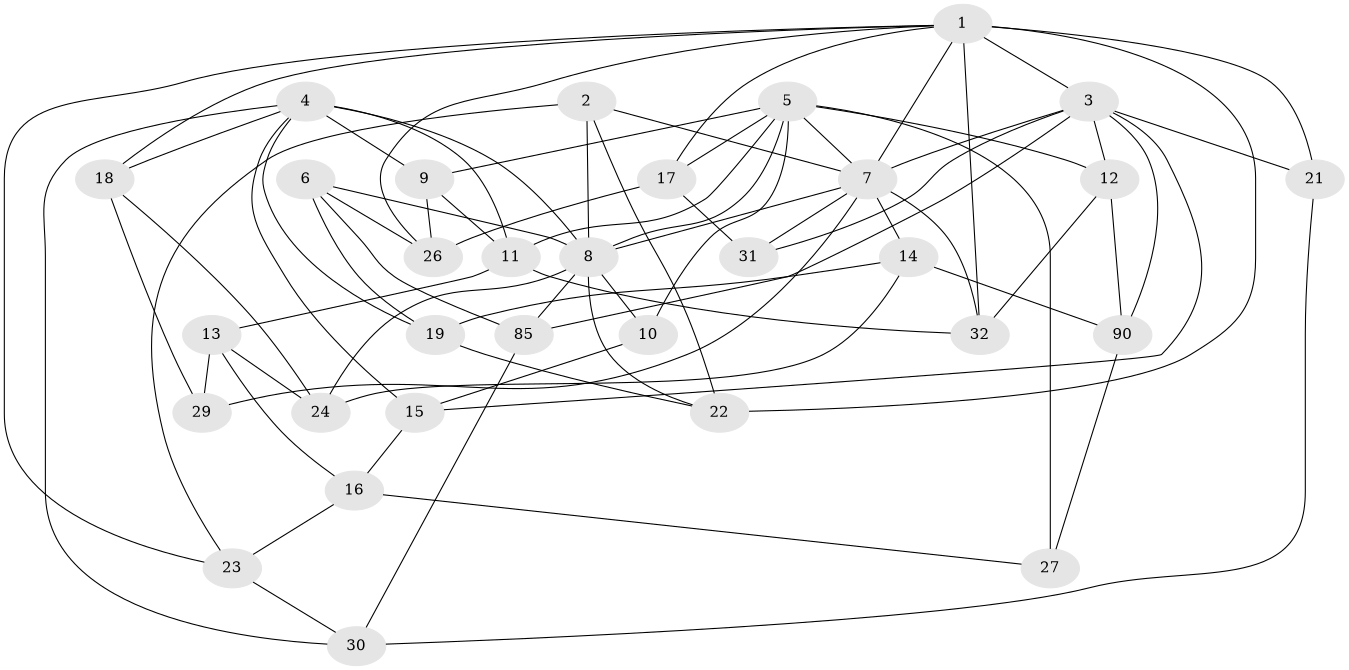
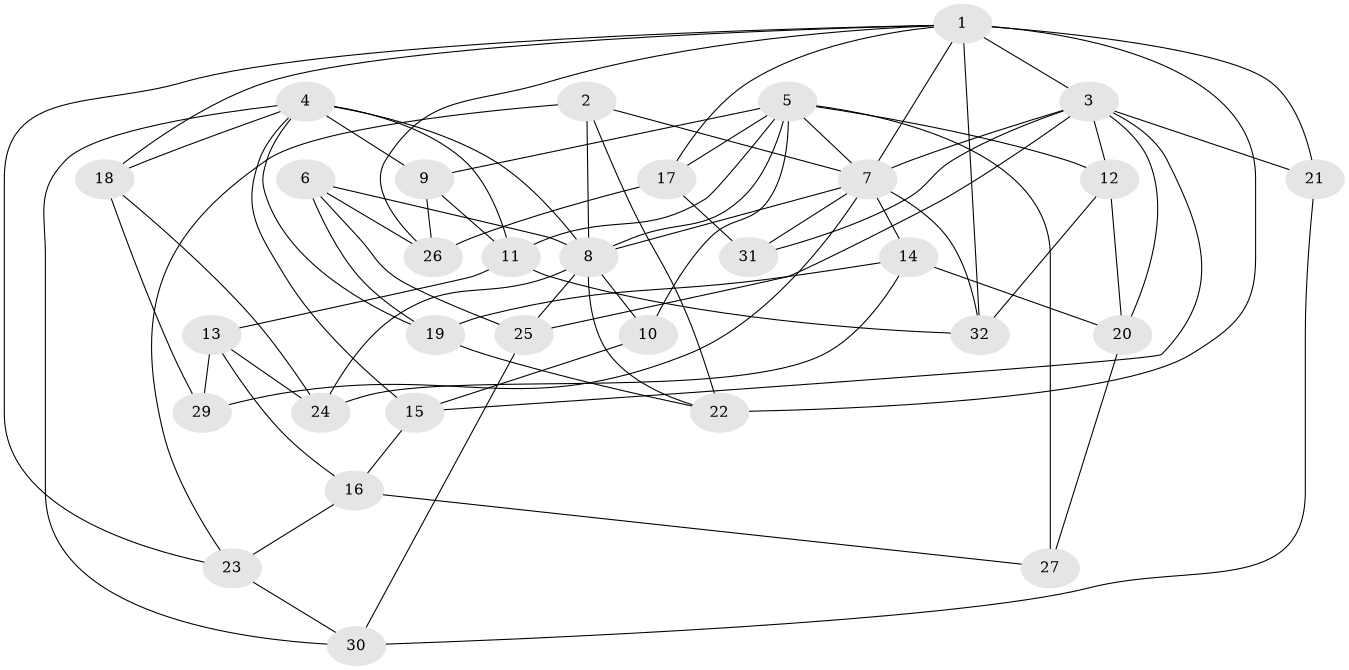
(524, 335) -> (524, 335)
(1123, 335) -> (1123, 335)
